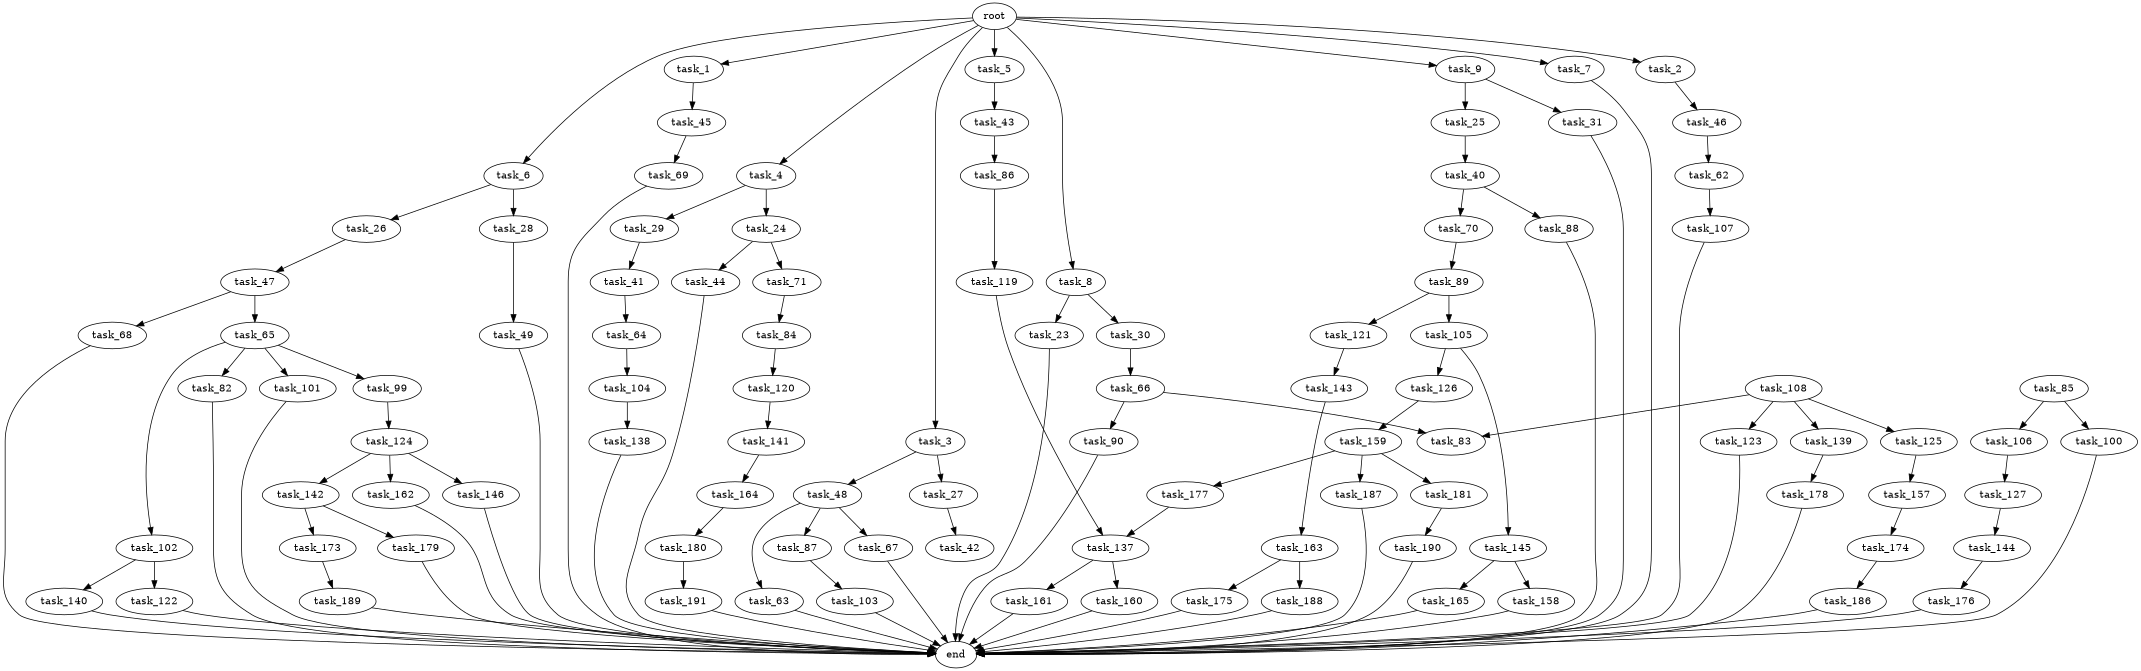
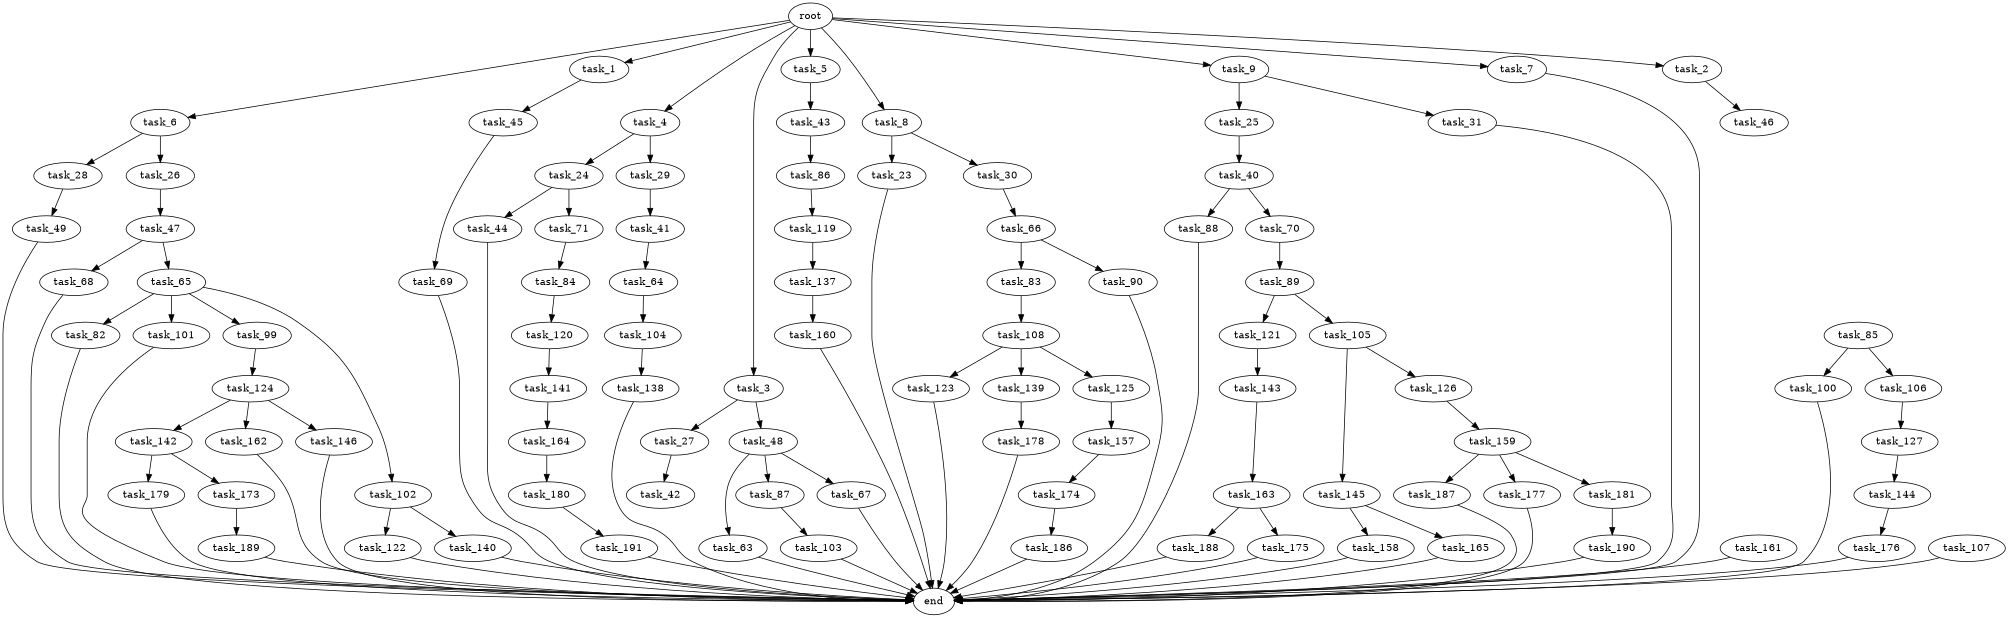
(1709, 176) -> none
(1613, 416) -> (1021, 305)
(1151, 520) -> (1273, 597)
(1073, 573) -> none
